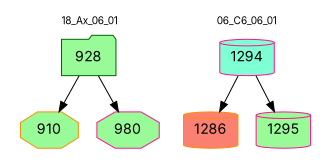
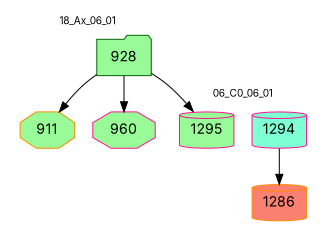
(247, 22) -> (243, 94)
(263, 89) -> (178, 94)
(49, 130) -> (47, 130)
(128, 130) -> (124, 130)
